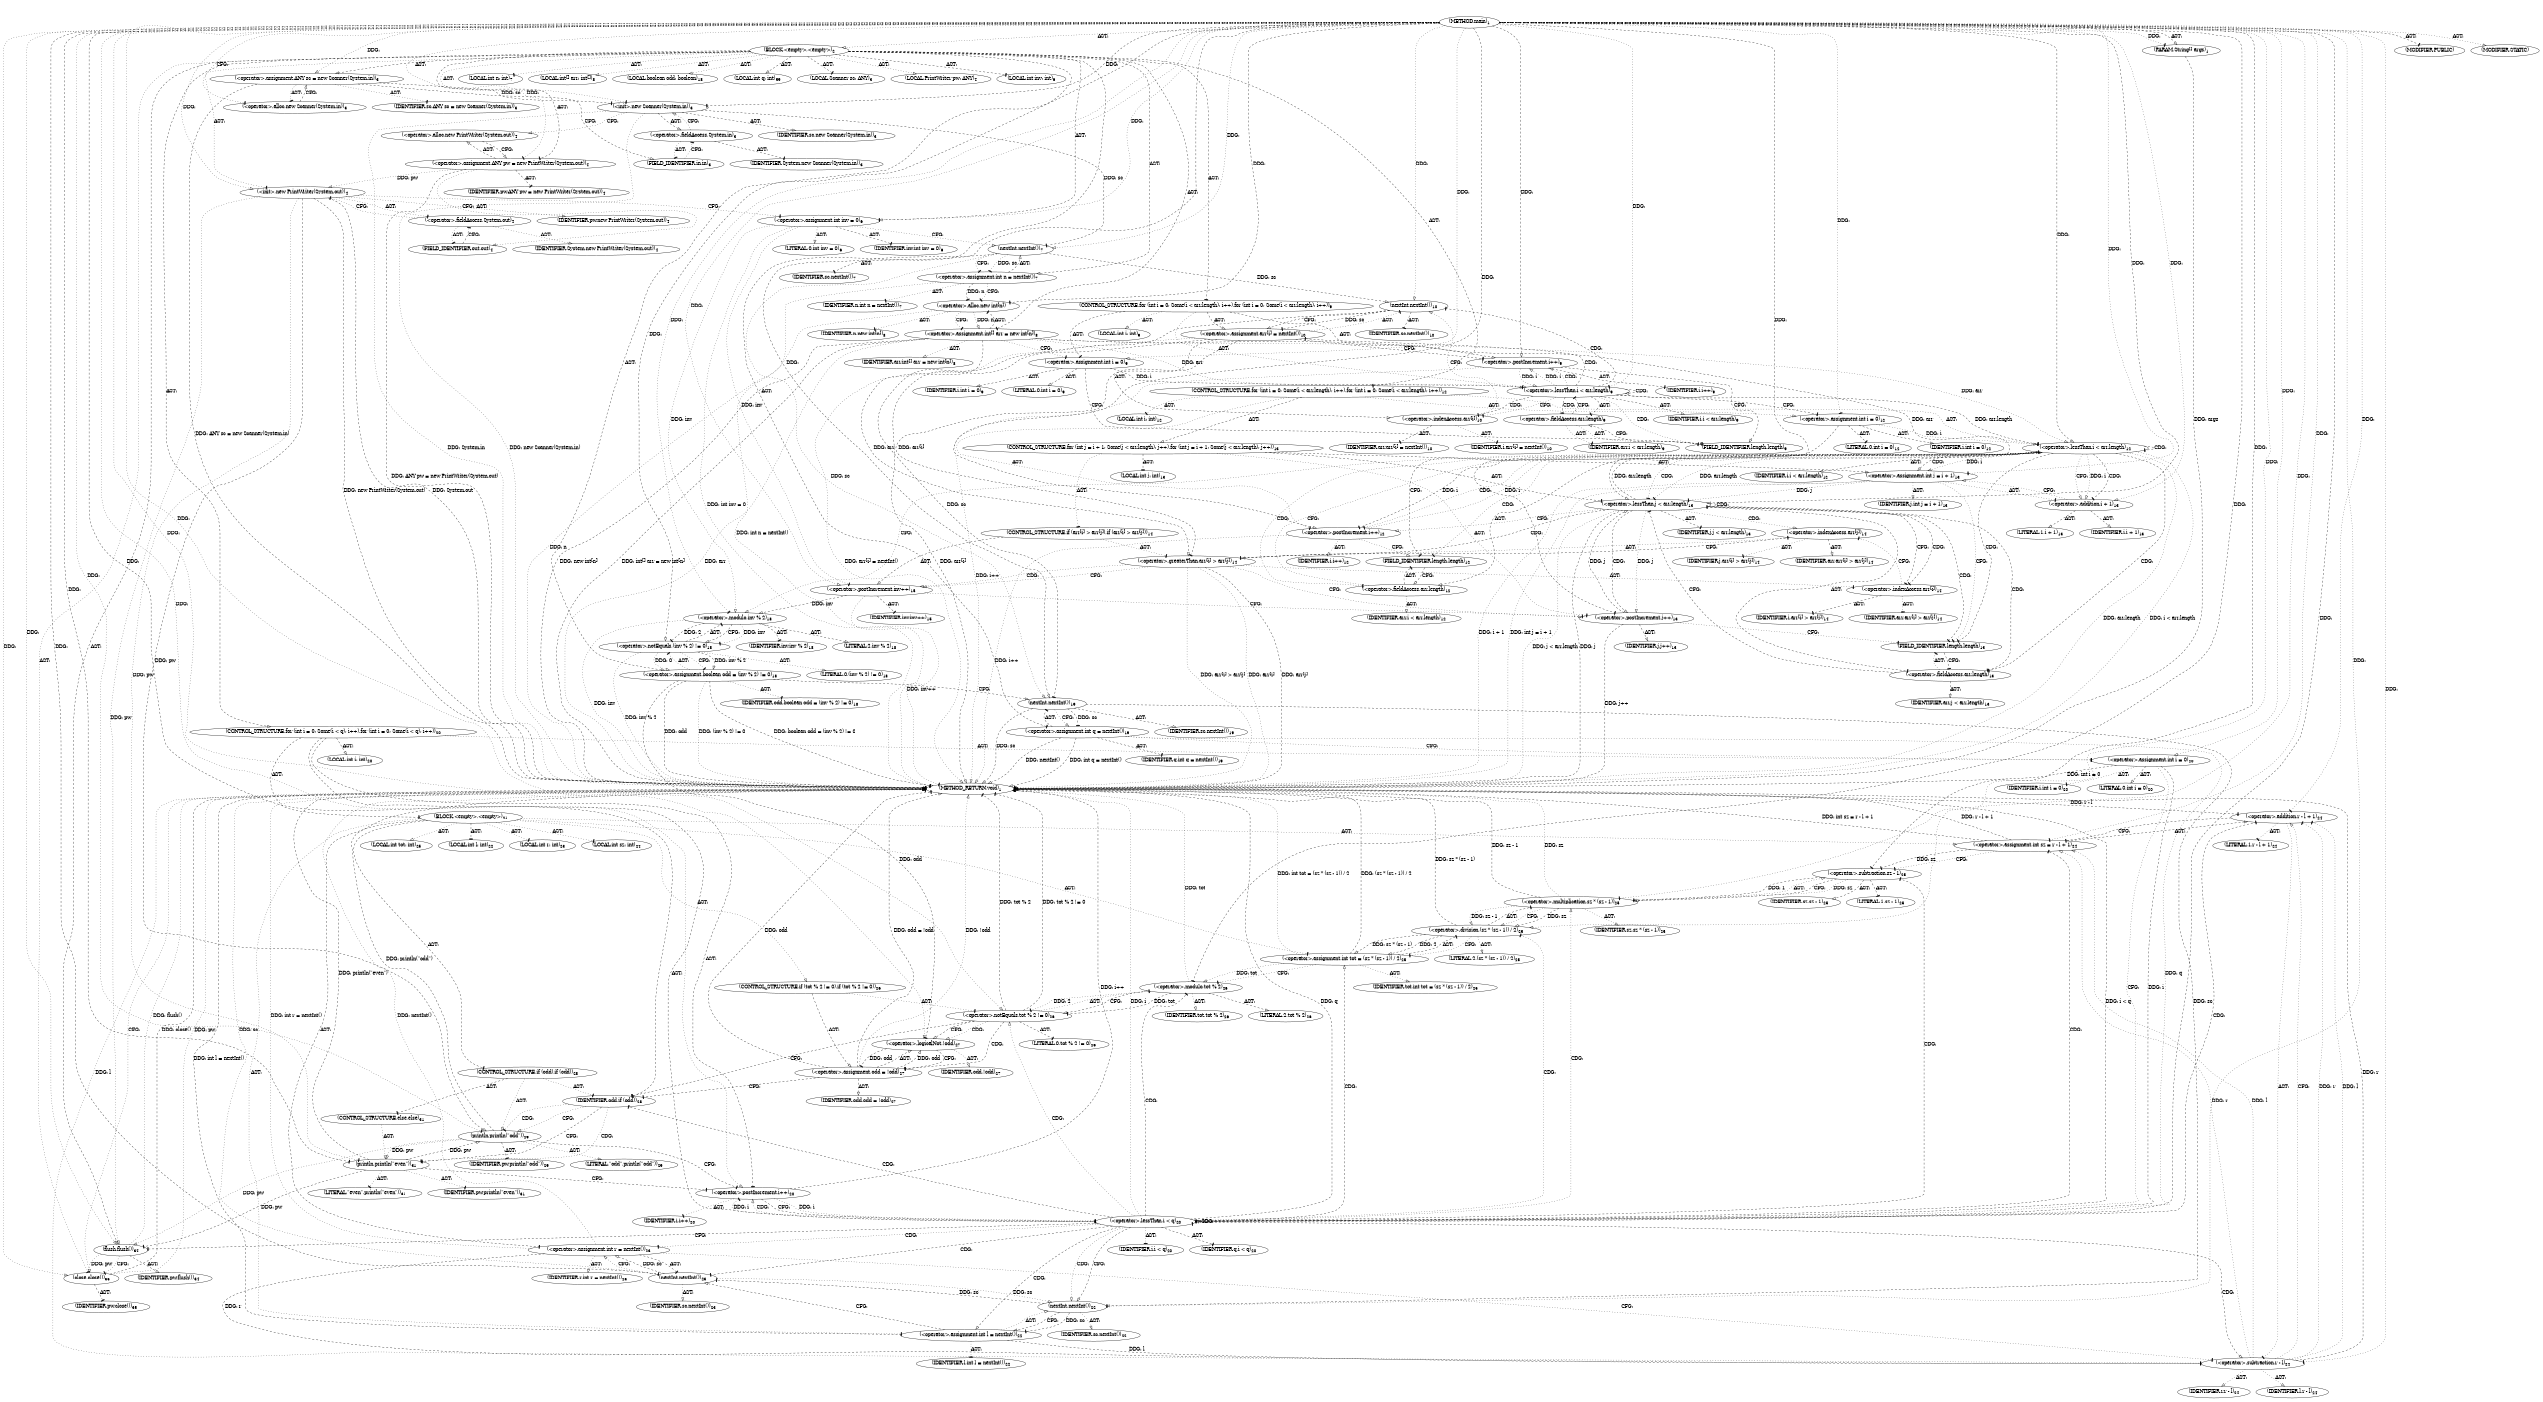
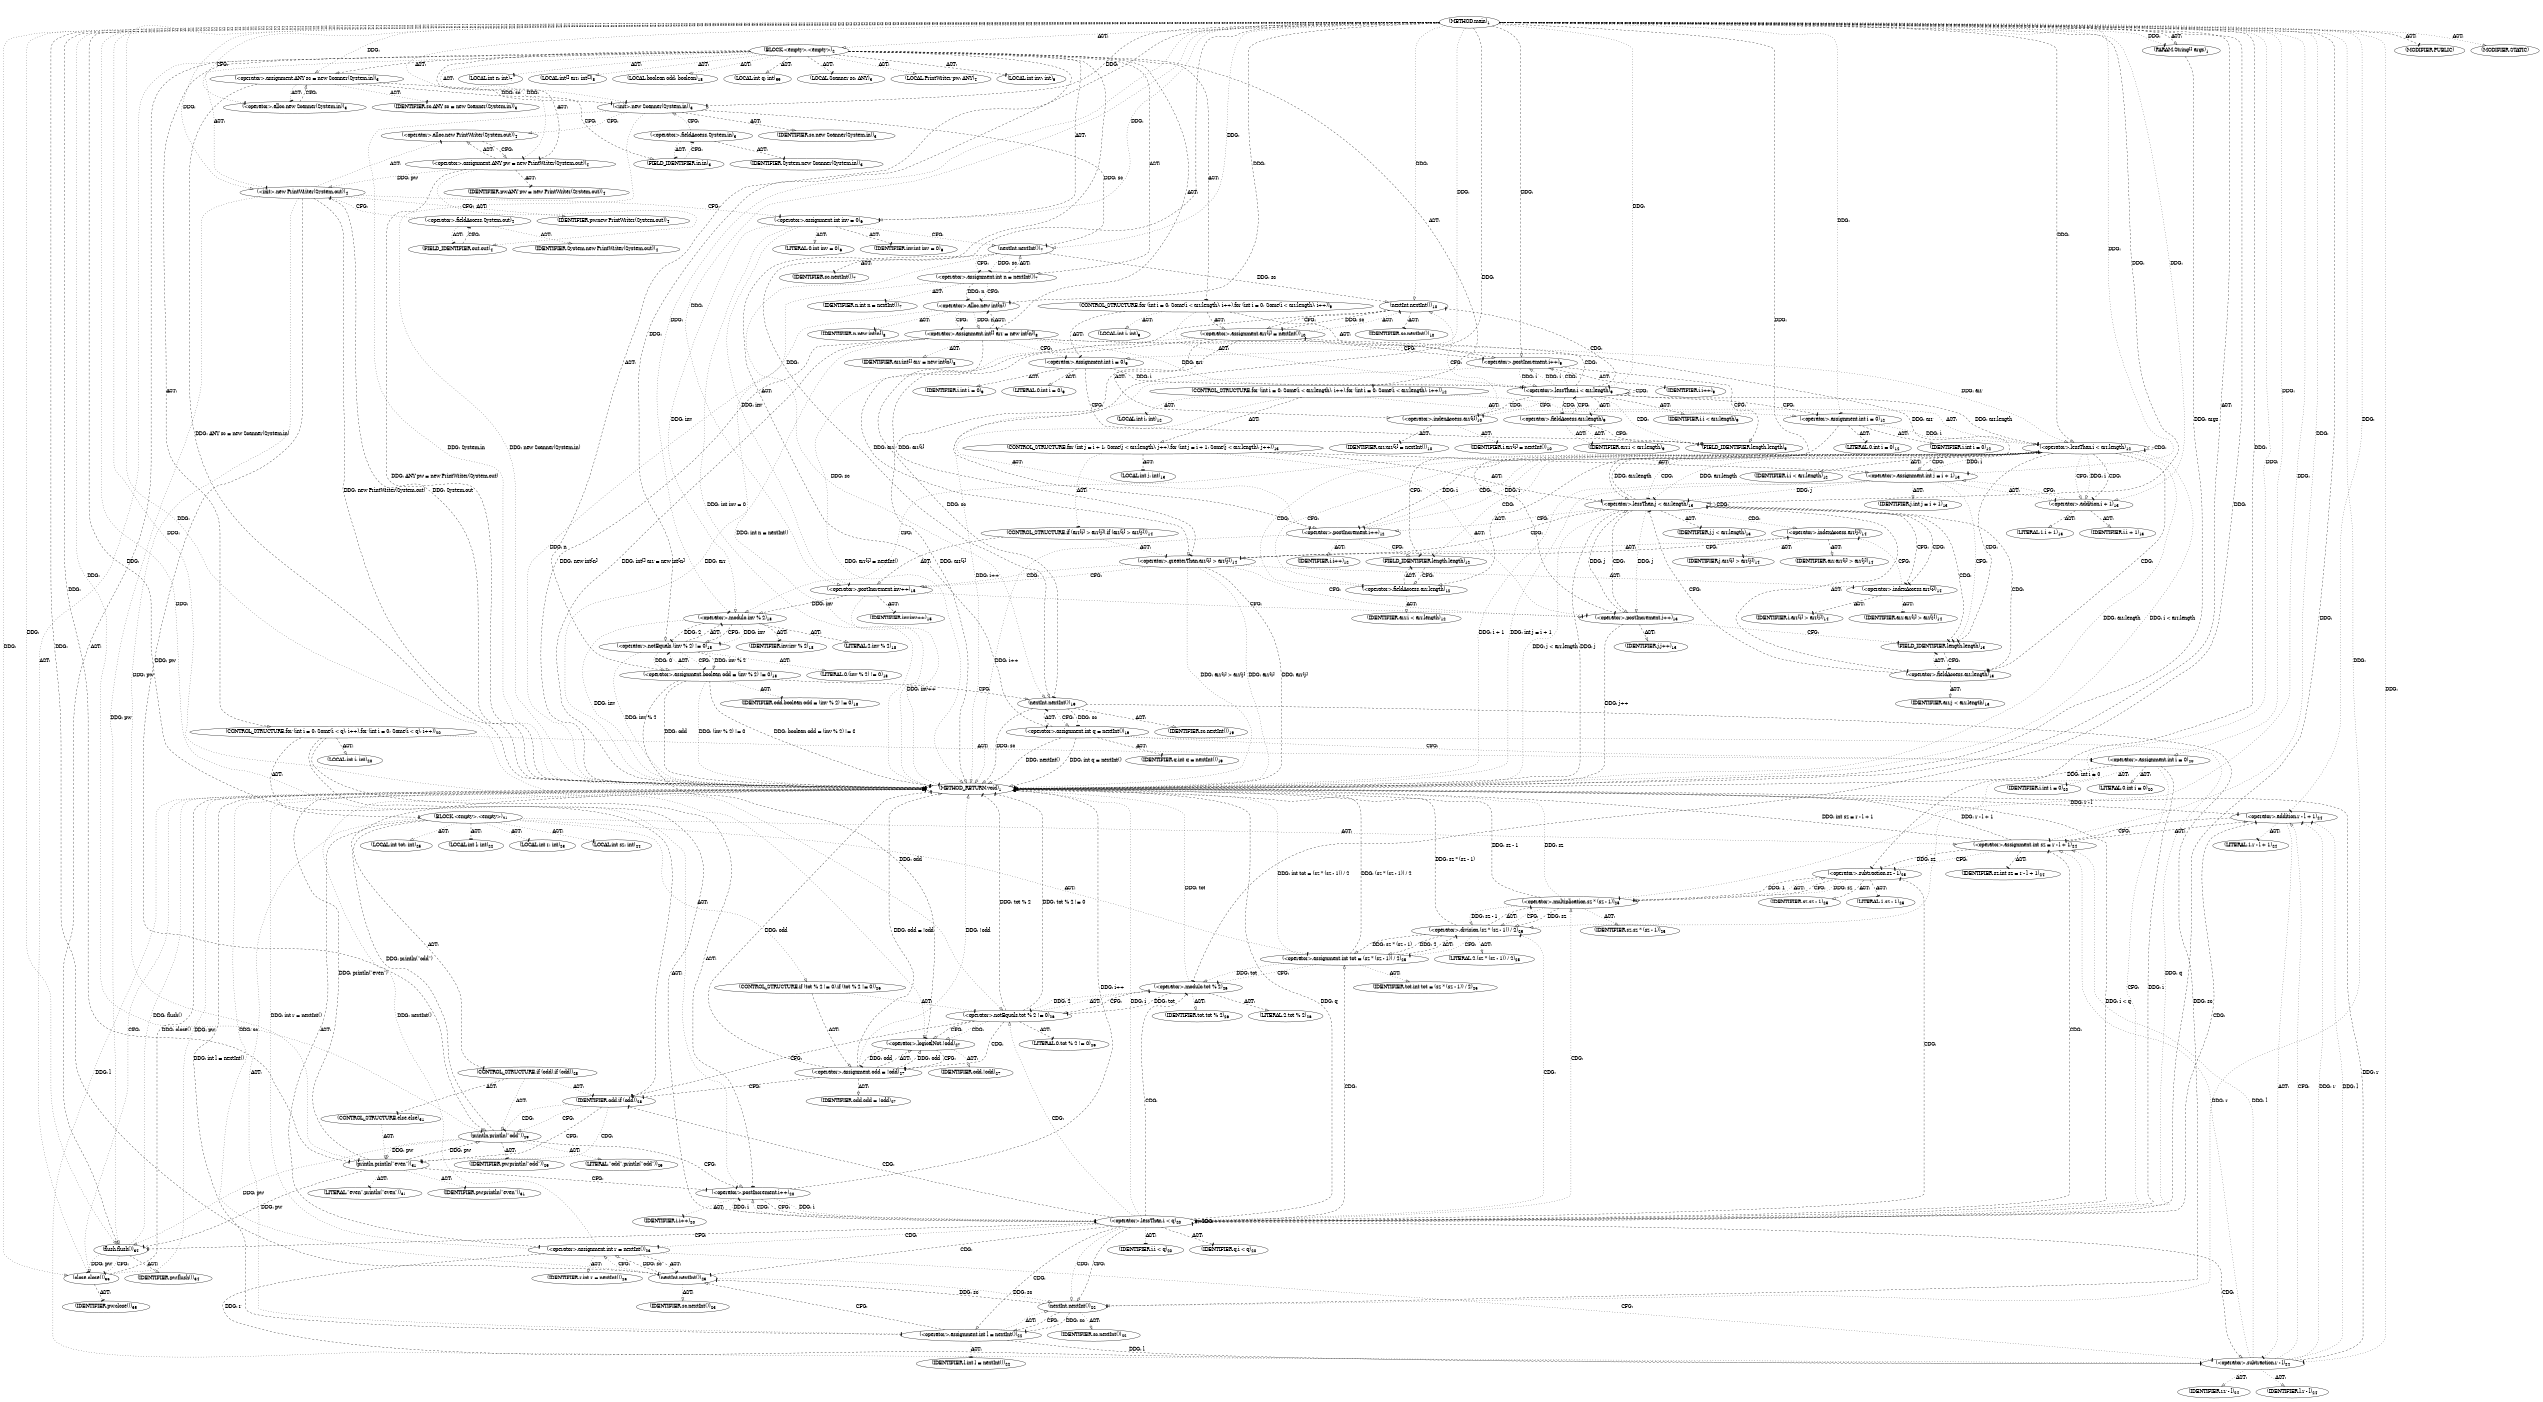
(668, 122) -> none
(381, 208) -> (377, 163)
none -> (2215, 589)
none -> (2003, 874)
